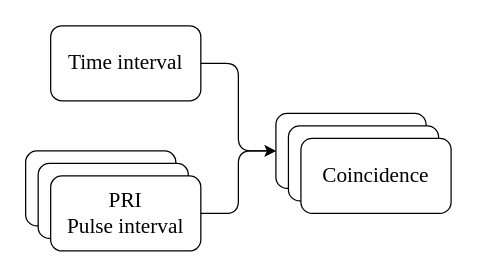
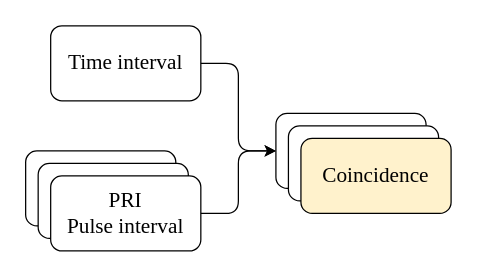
(376, 176) -> (376, 176)
